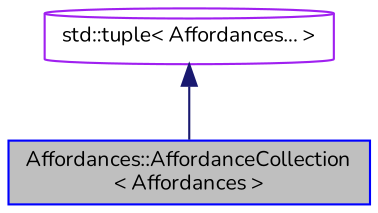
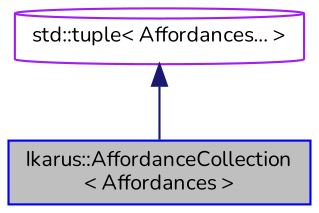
(189, 173) -> (159, 173)
